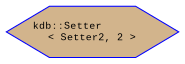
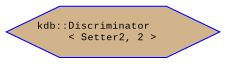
(93, 32) -> (113, 32)
